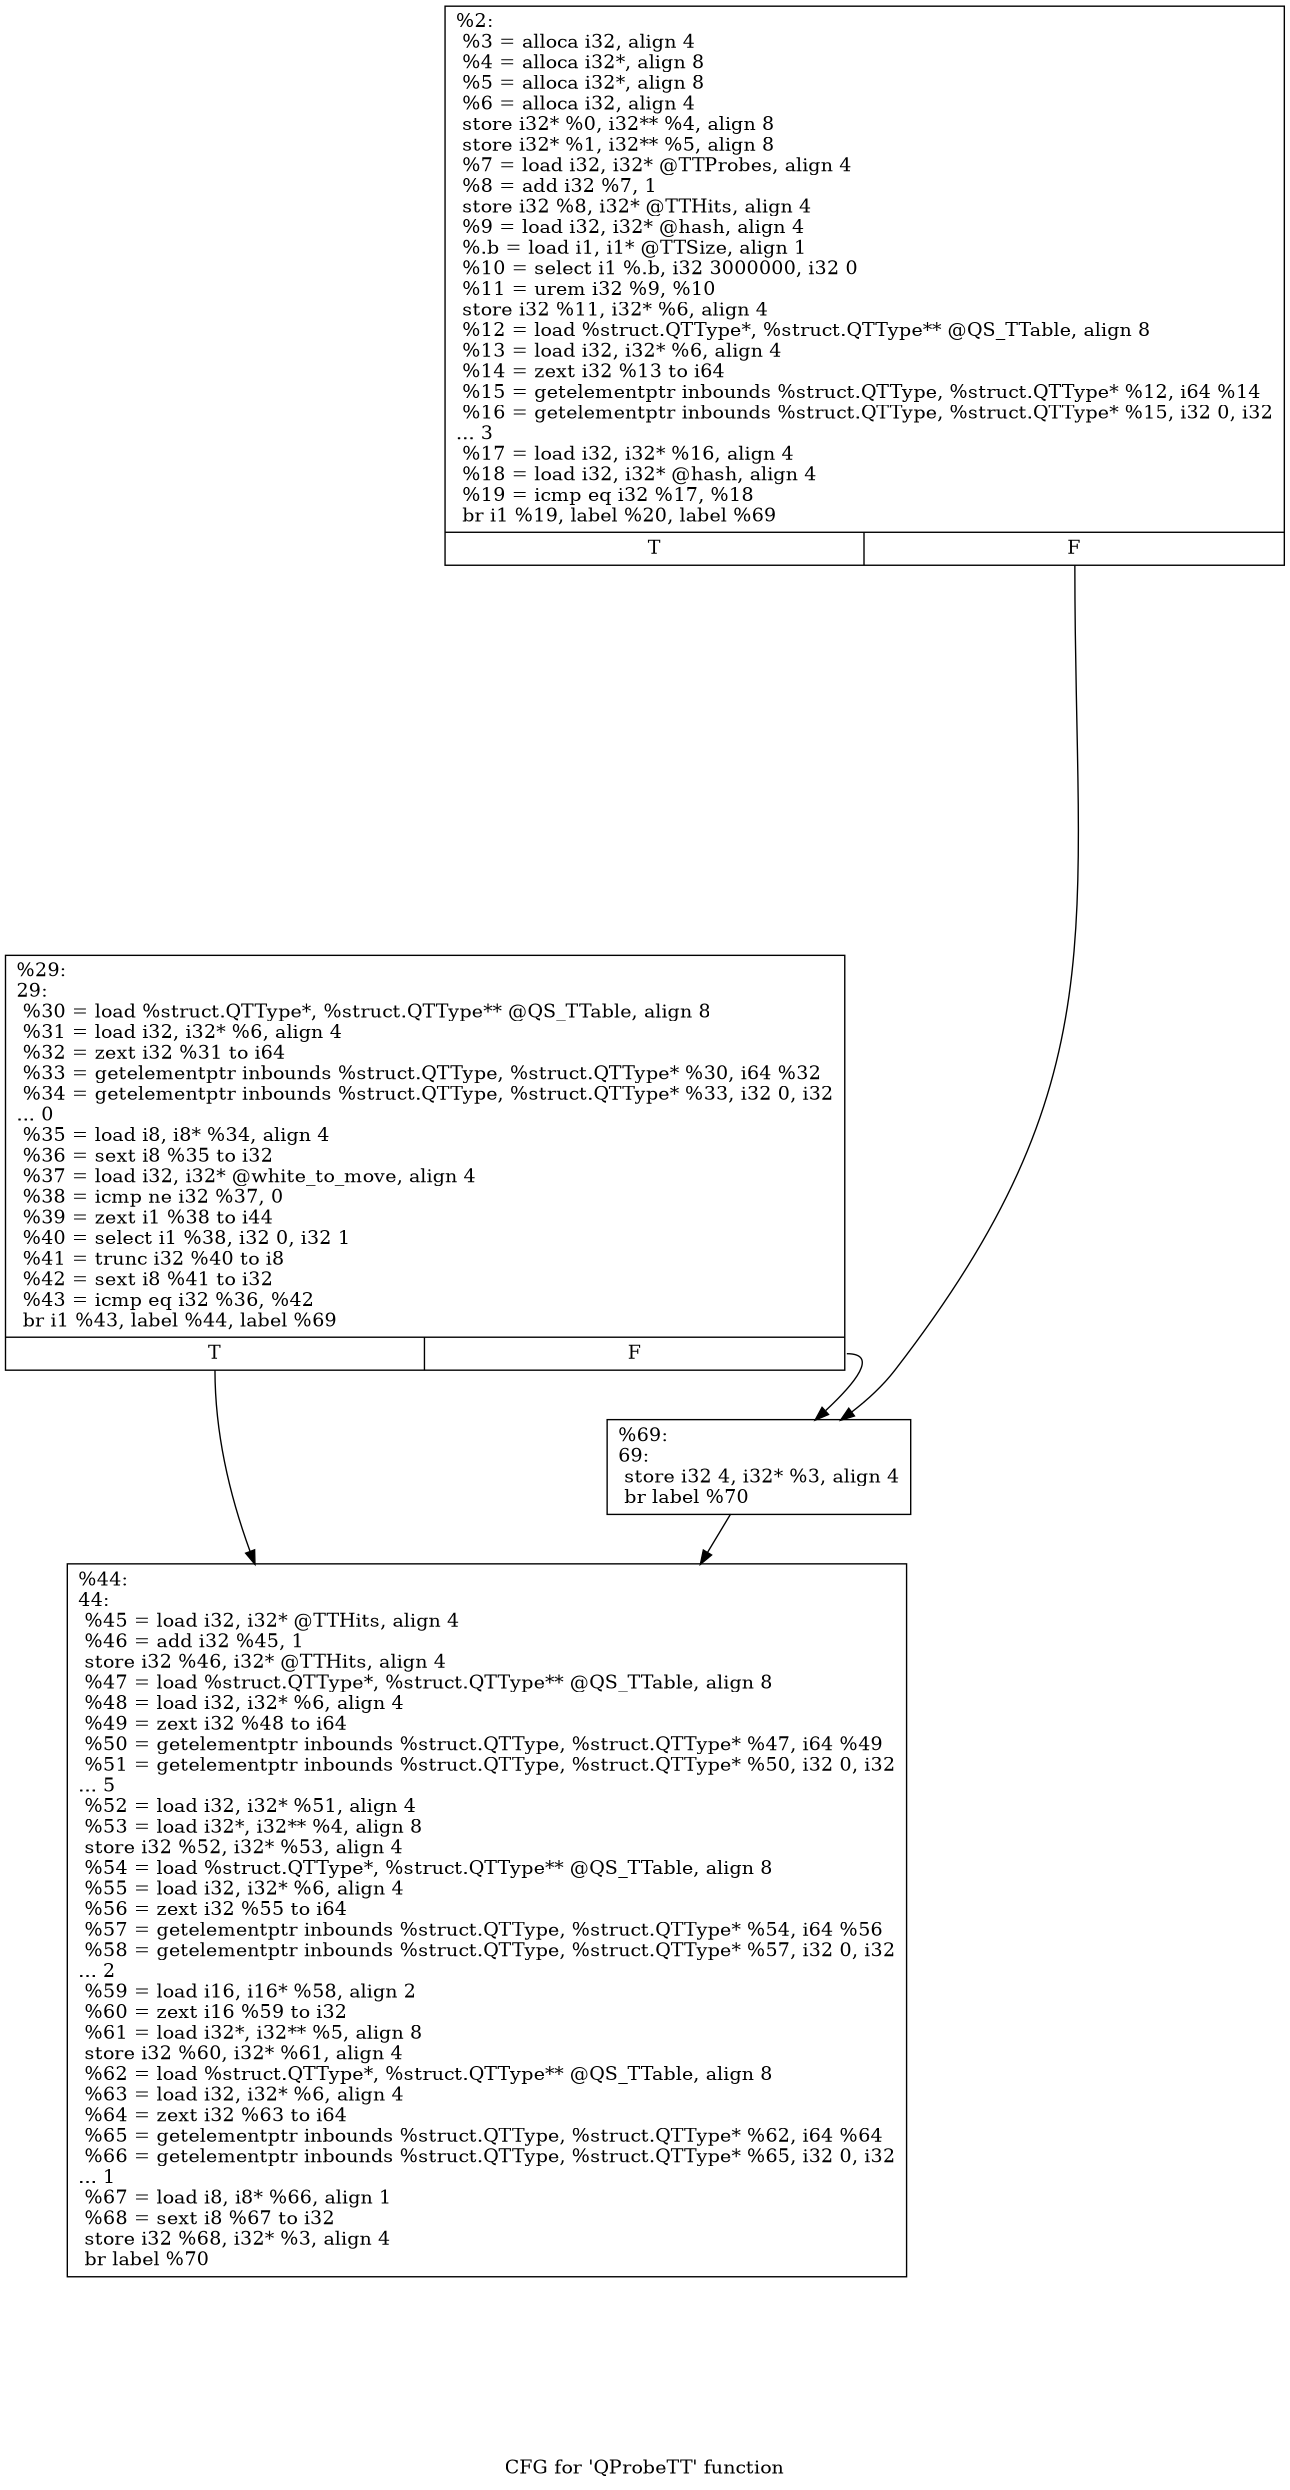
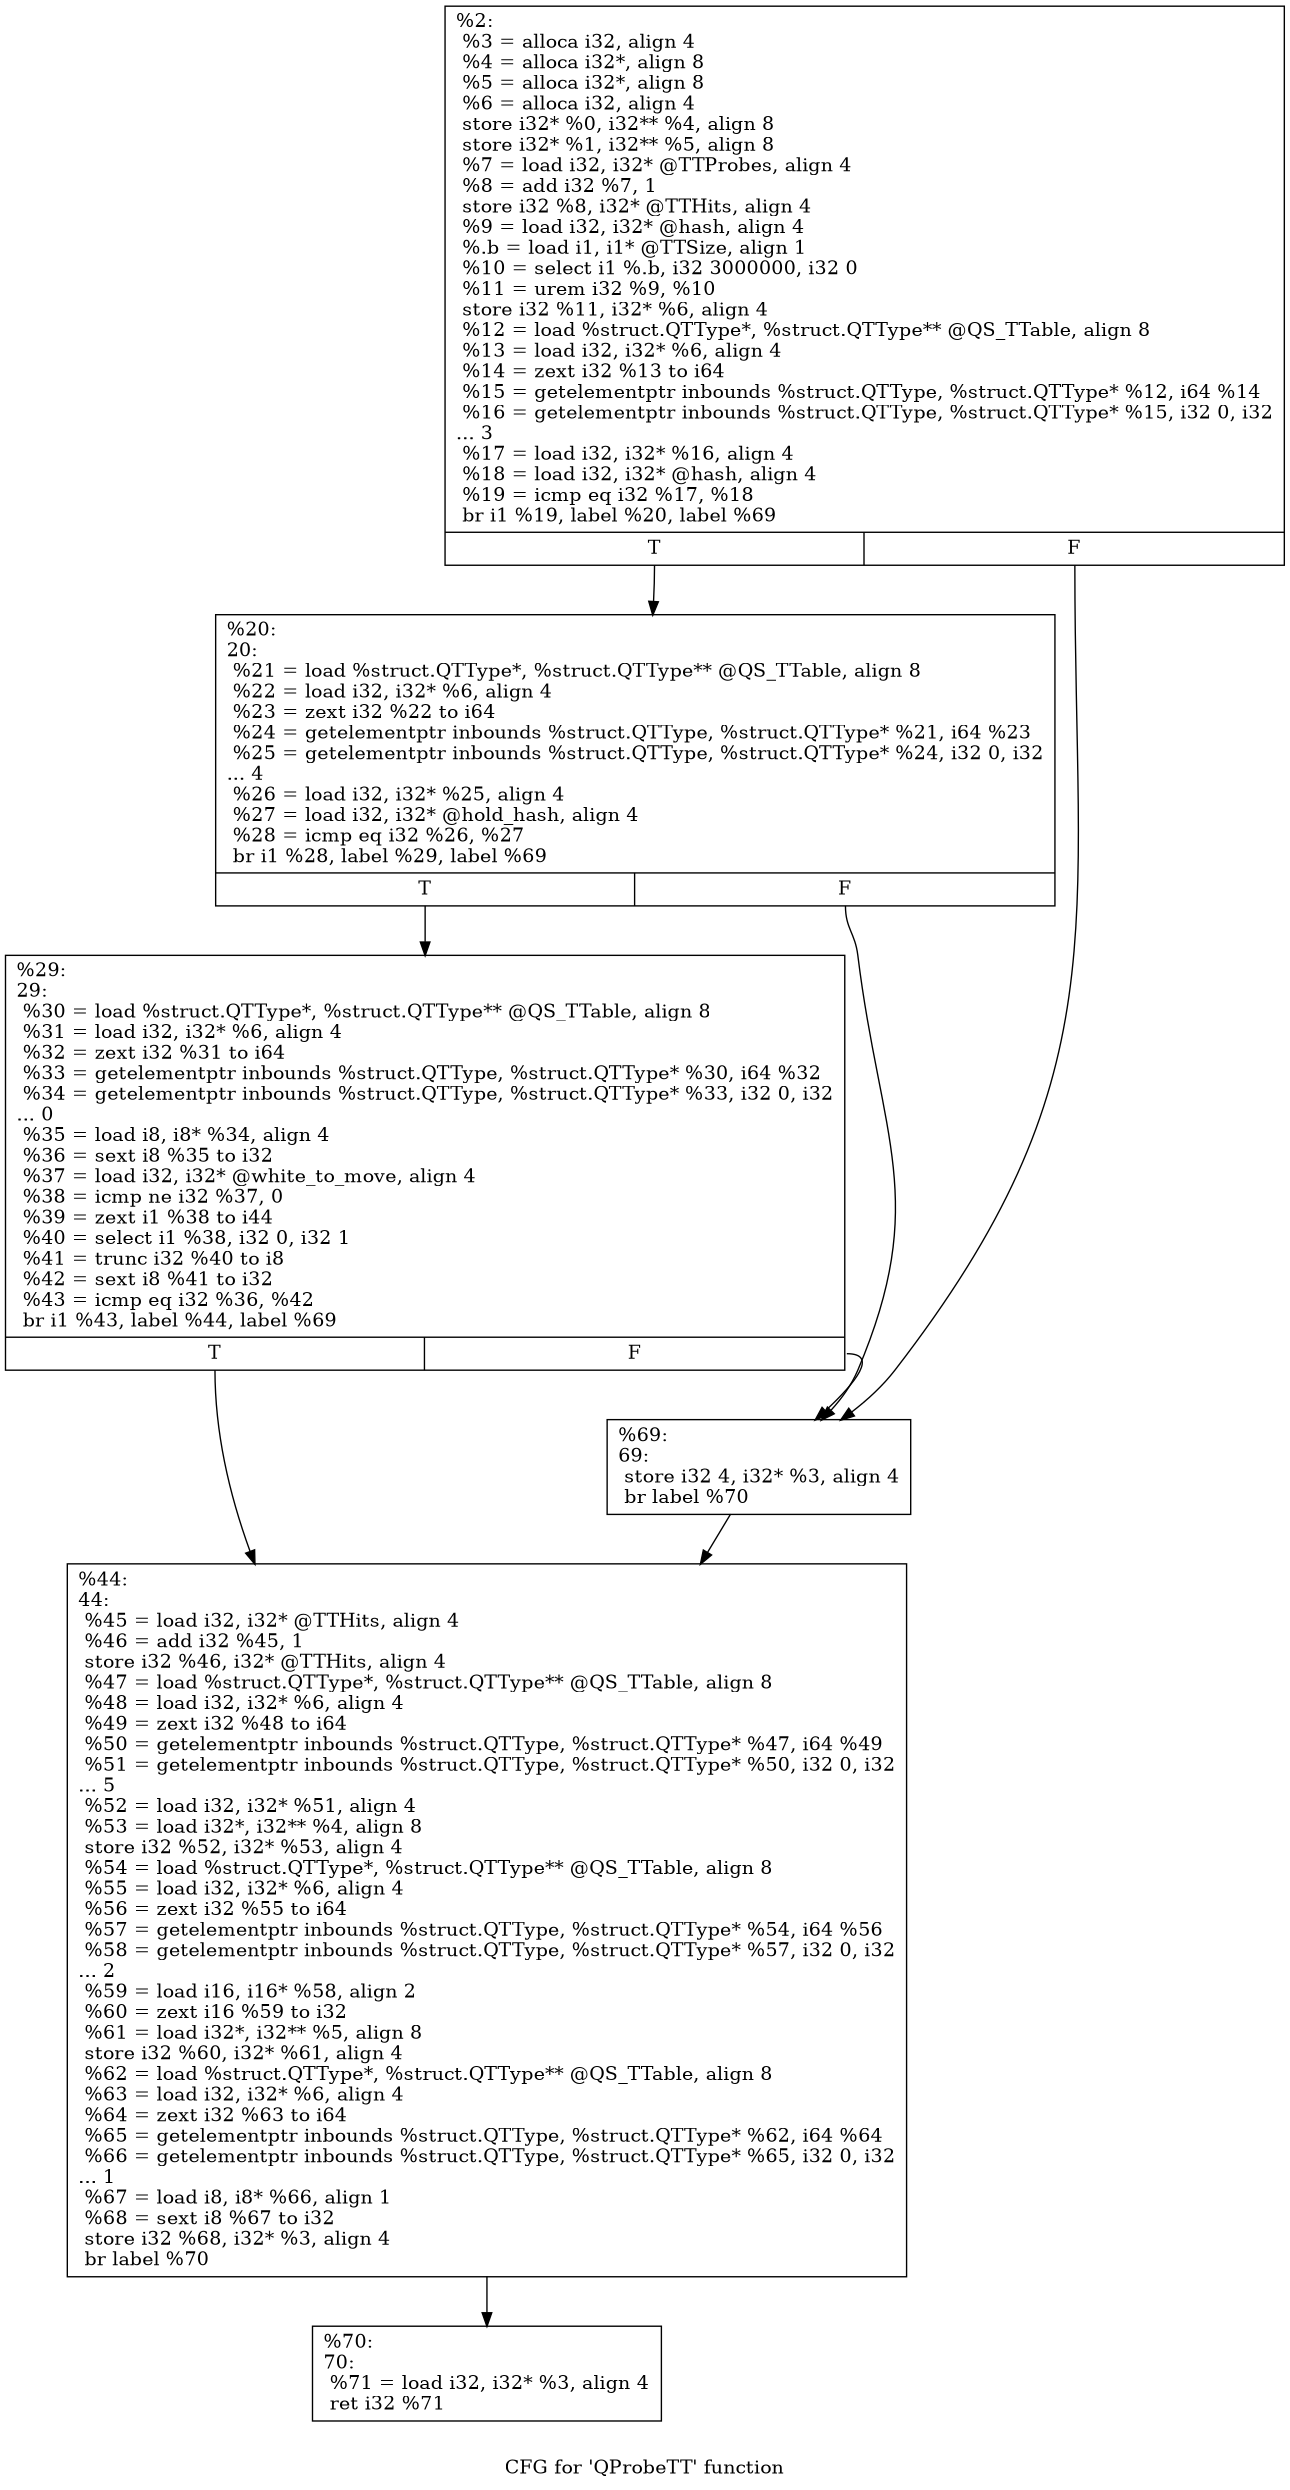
none -> (635, 760)
none -> (487, 2374)
